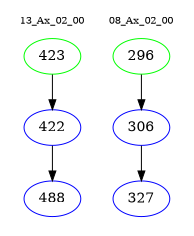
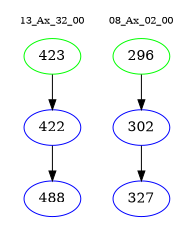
(52, 21) -> (52, 21)
(141, 128) -> (141, 128)
